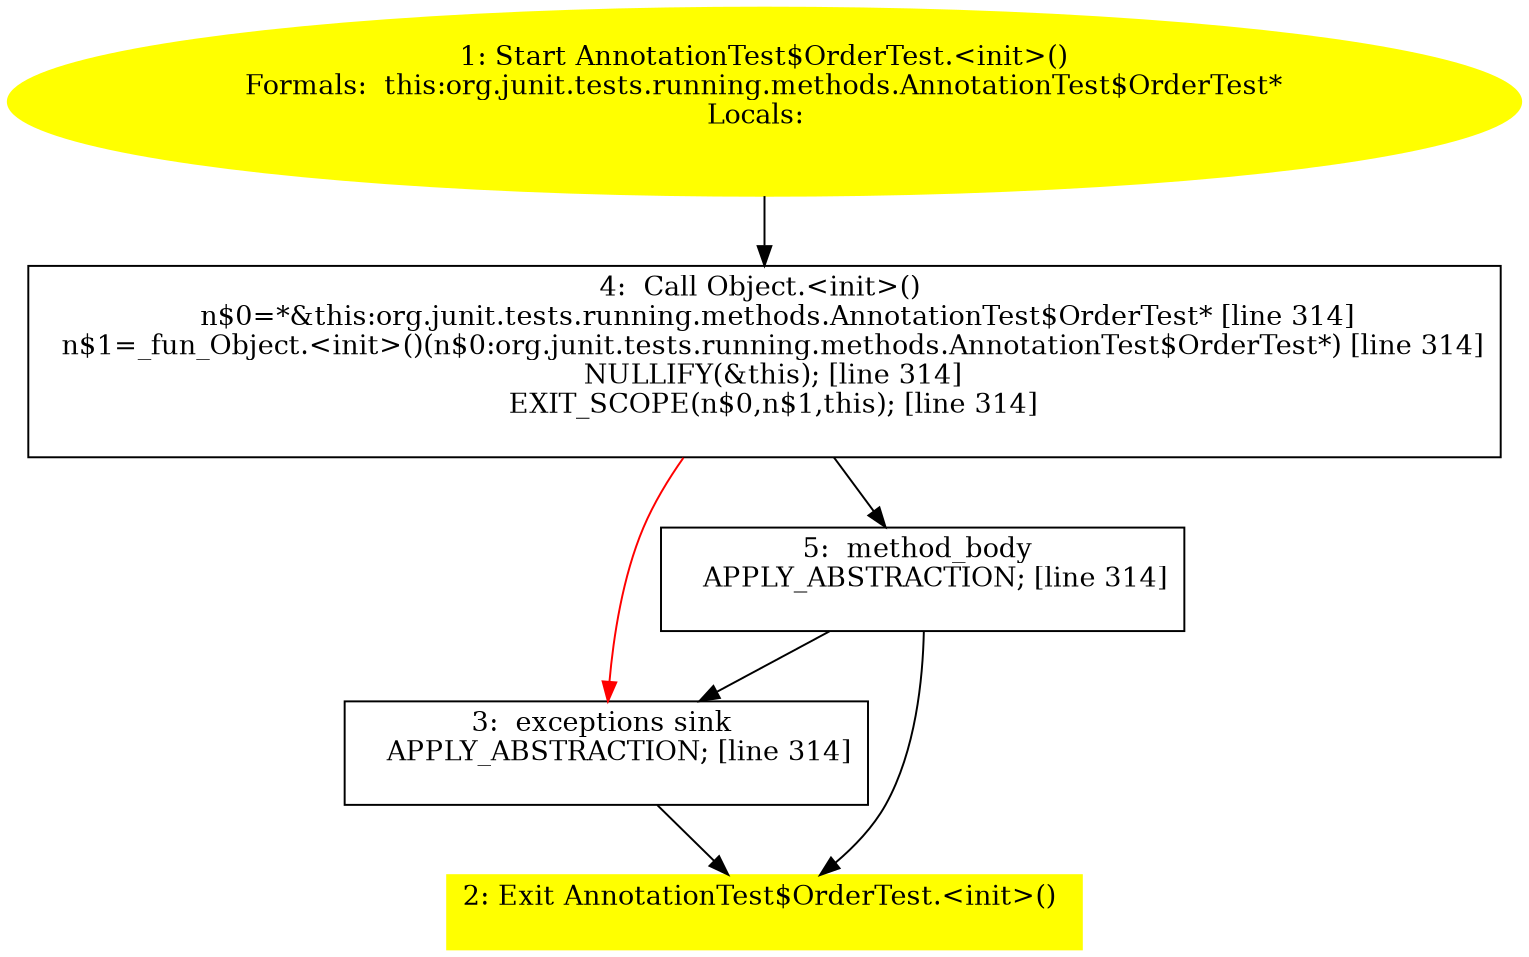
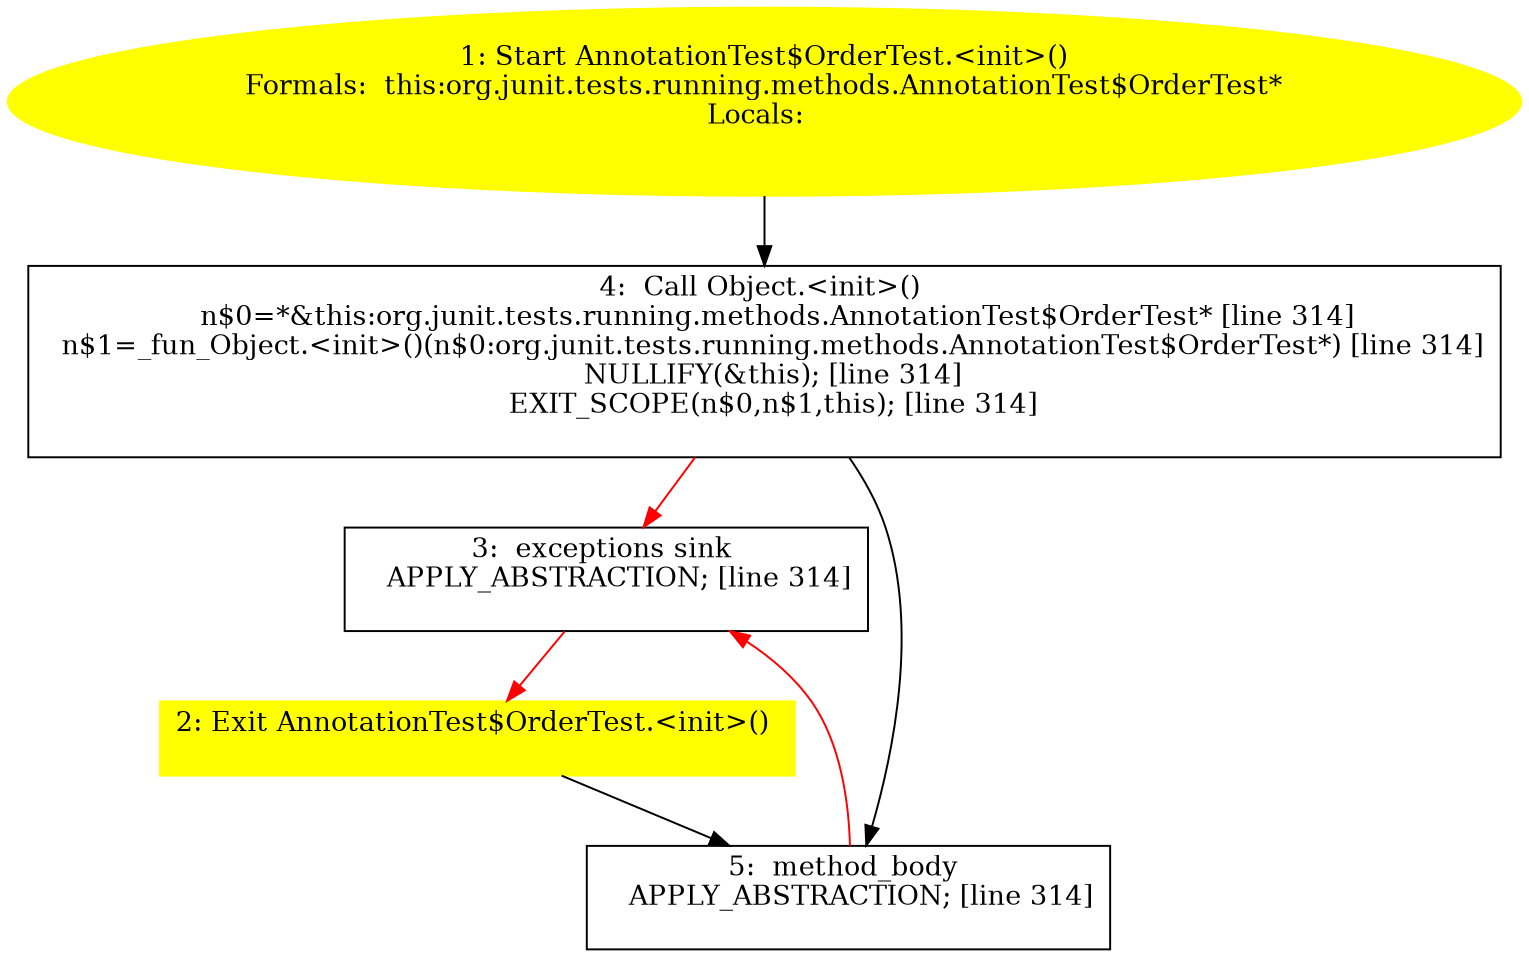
(773, 662) -> (827, 729)
(905, 758) -> (636, 807)
(686, 833) -> (542, 658)
